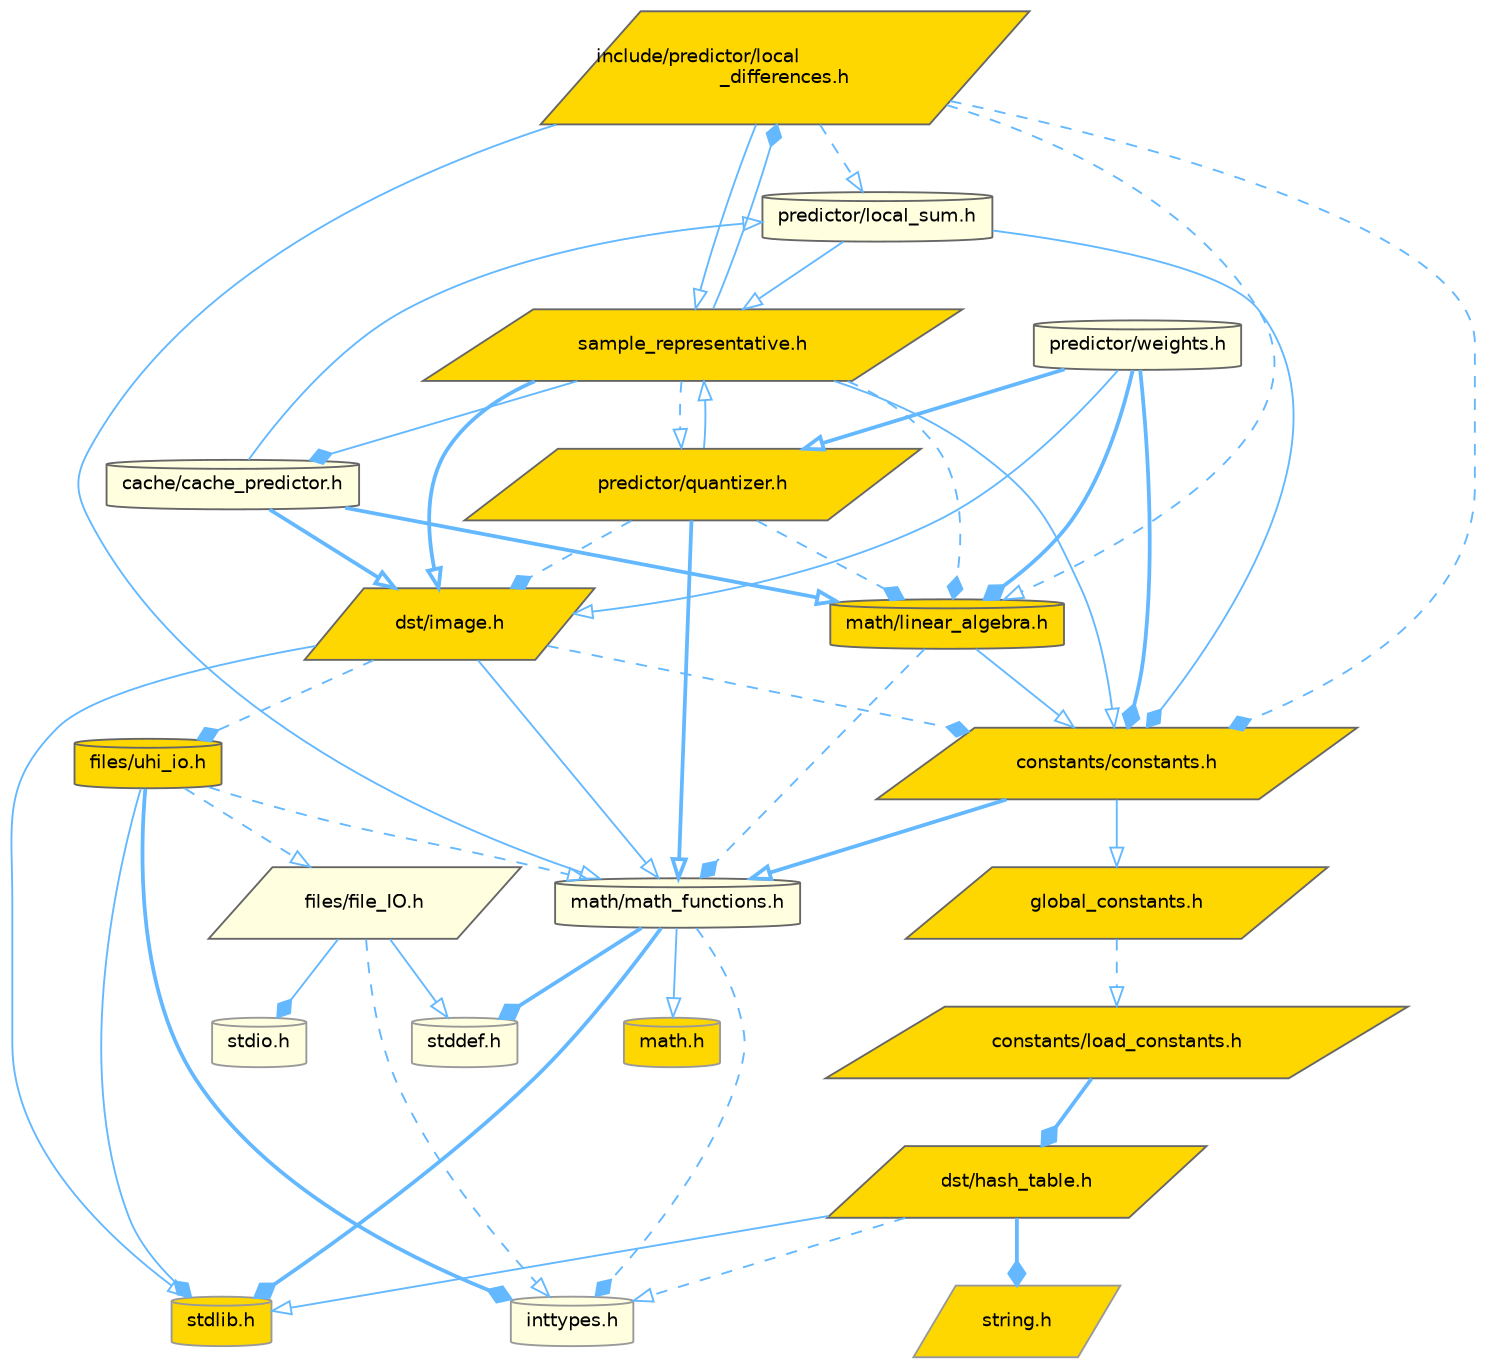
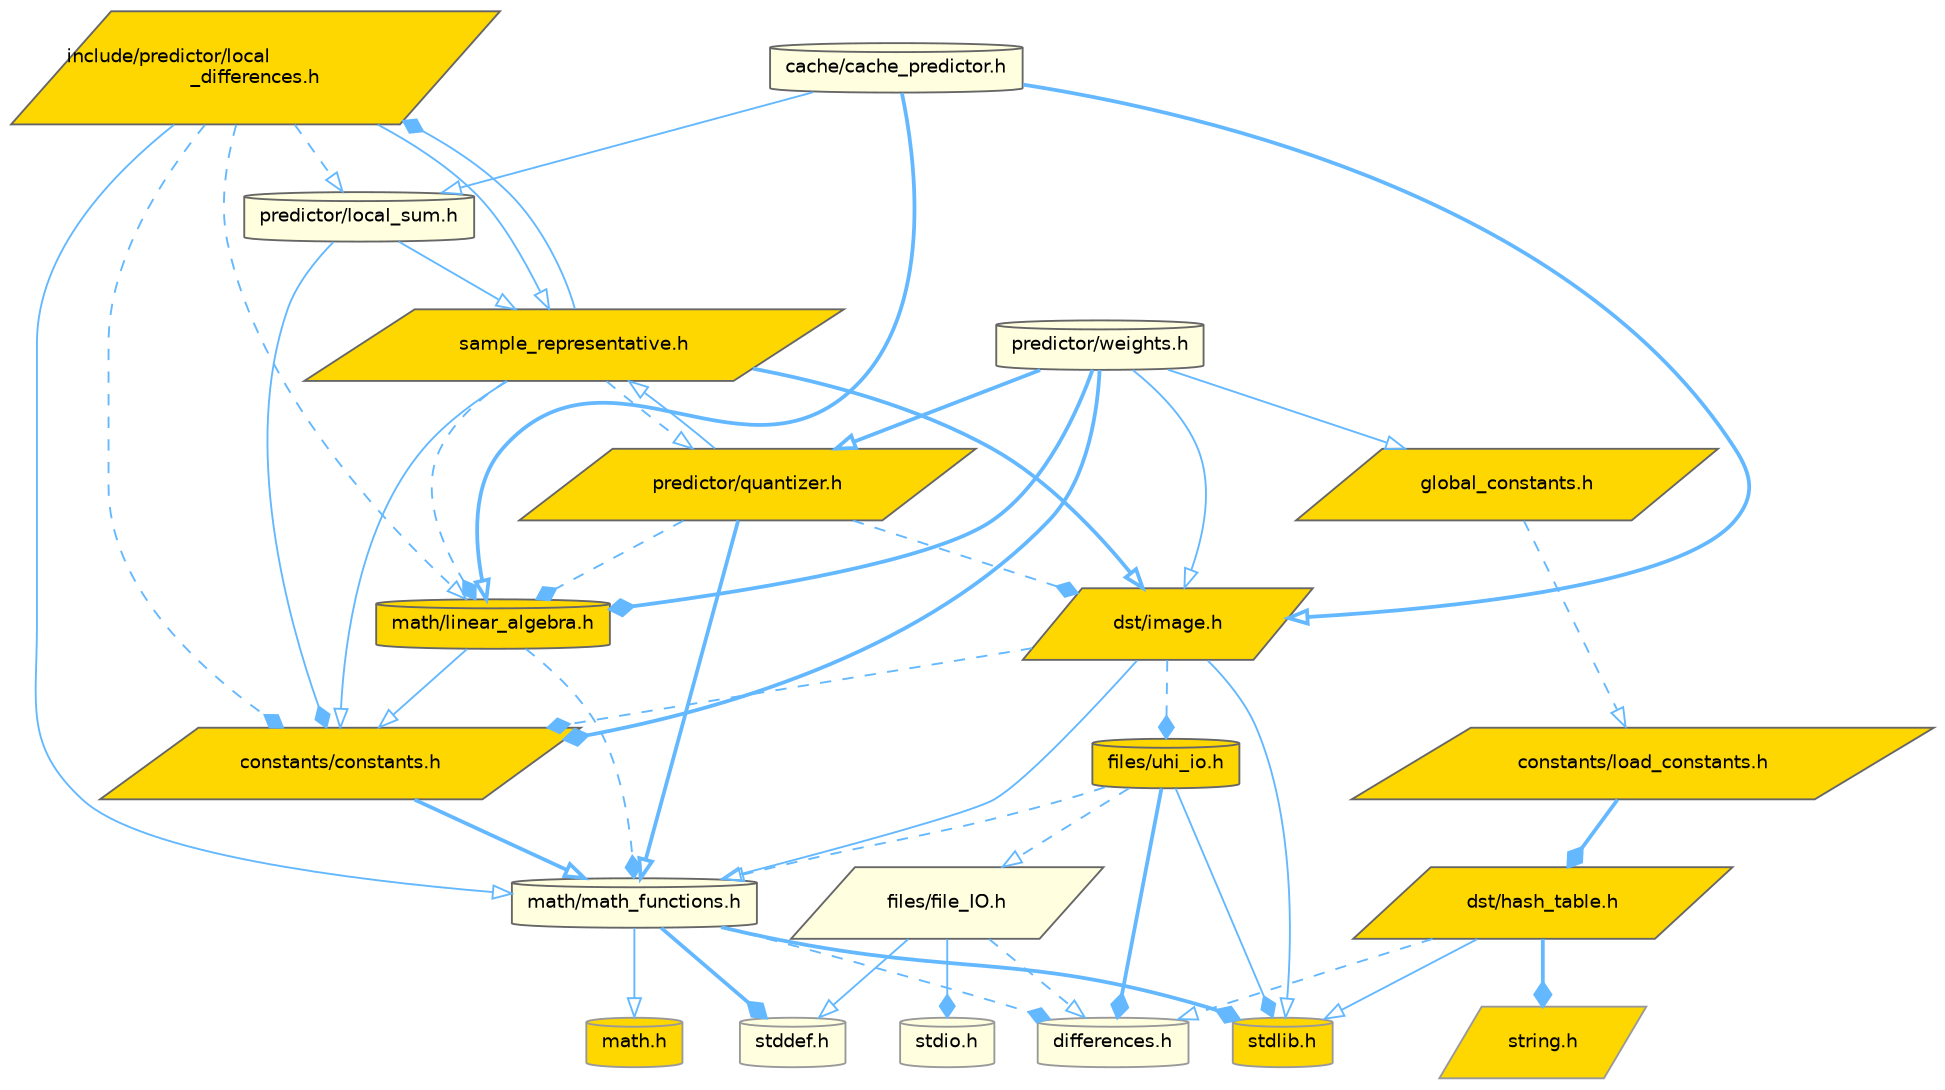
(455, 417) -> none
(1117, 824) -> (1277, 406)
(572, 1321) -> (1113, 1042)
